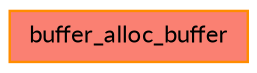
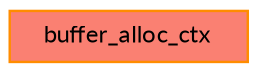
(129, 36) -> (129, 36)
